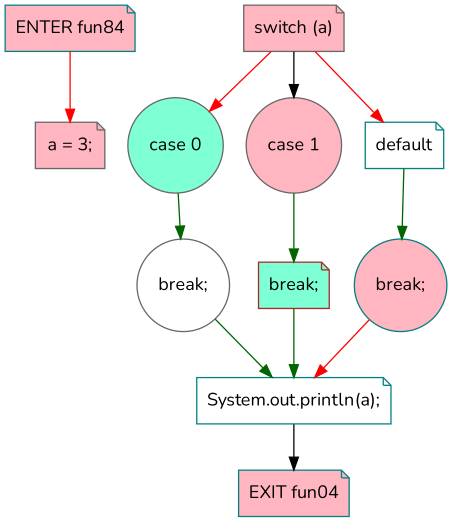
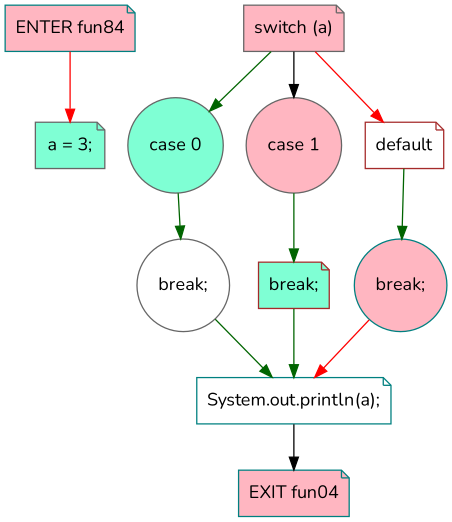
(245, 77) -> (245, 77)
(70, 145) -> (70, 145)
(404, 145) -> (404, 145)
